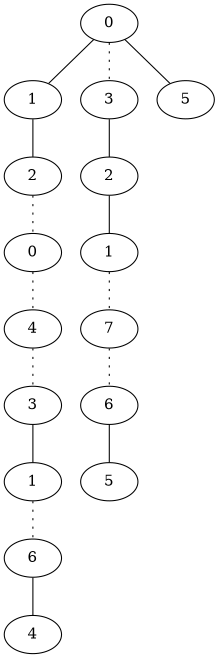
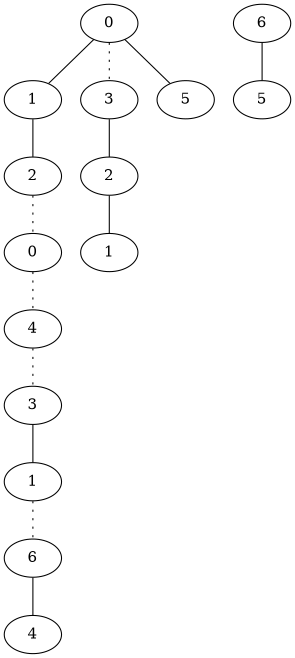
(109, 329) -> none
